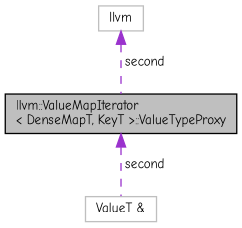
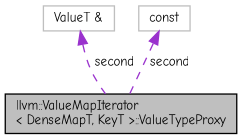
(121, 18) -> (164, 18)
(121, 172) -> (91, 71)
